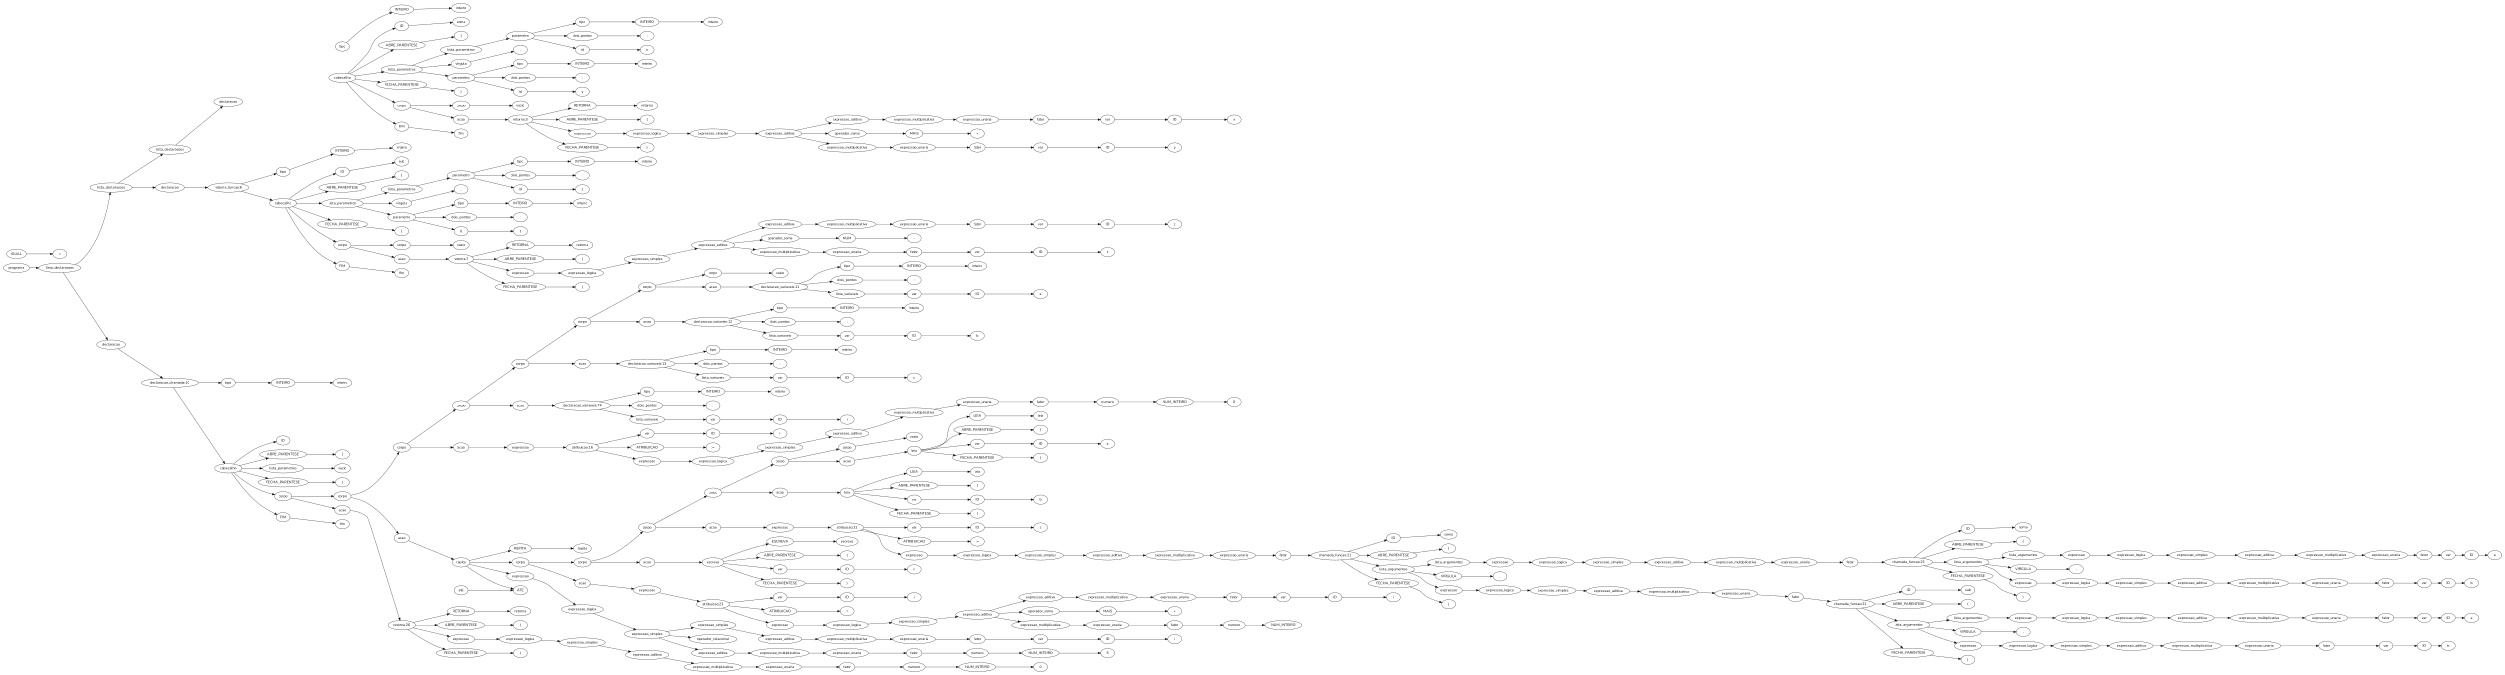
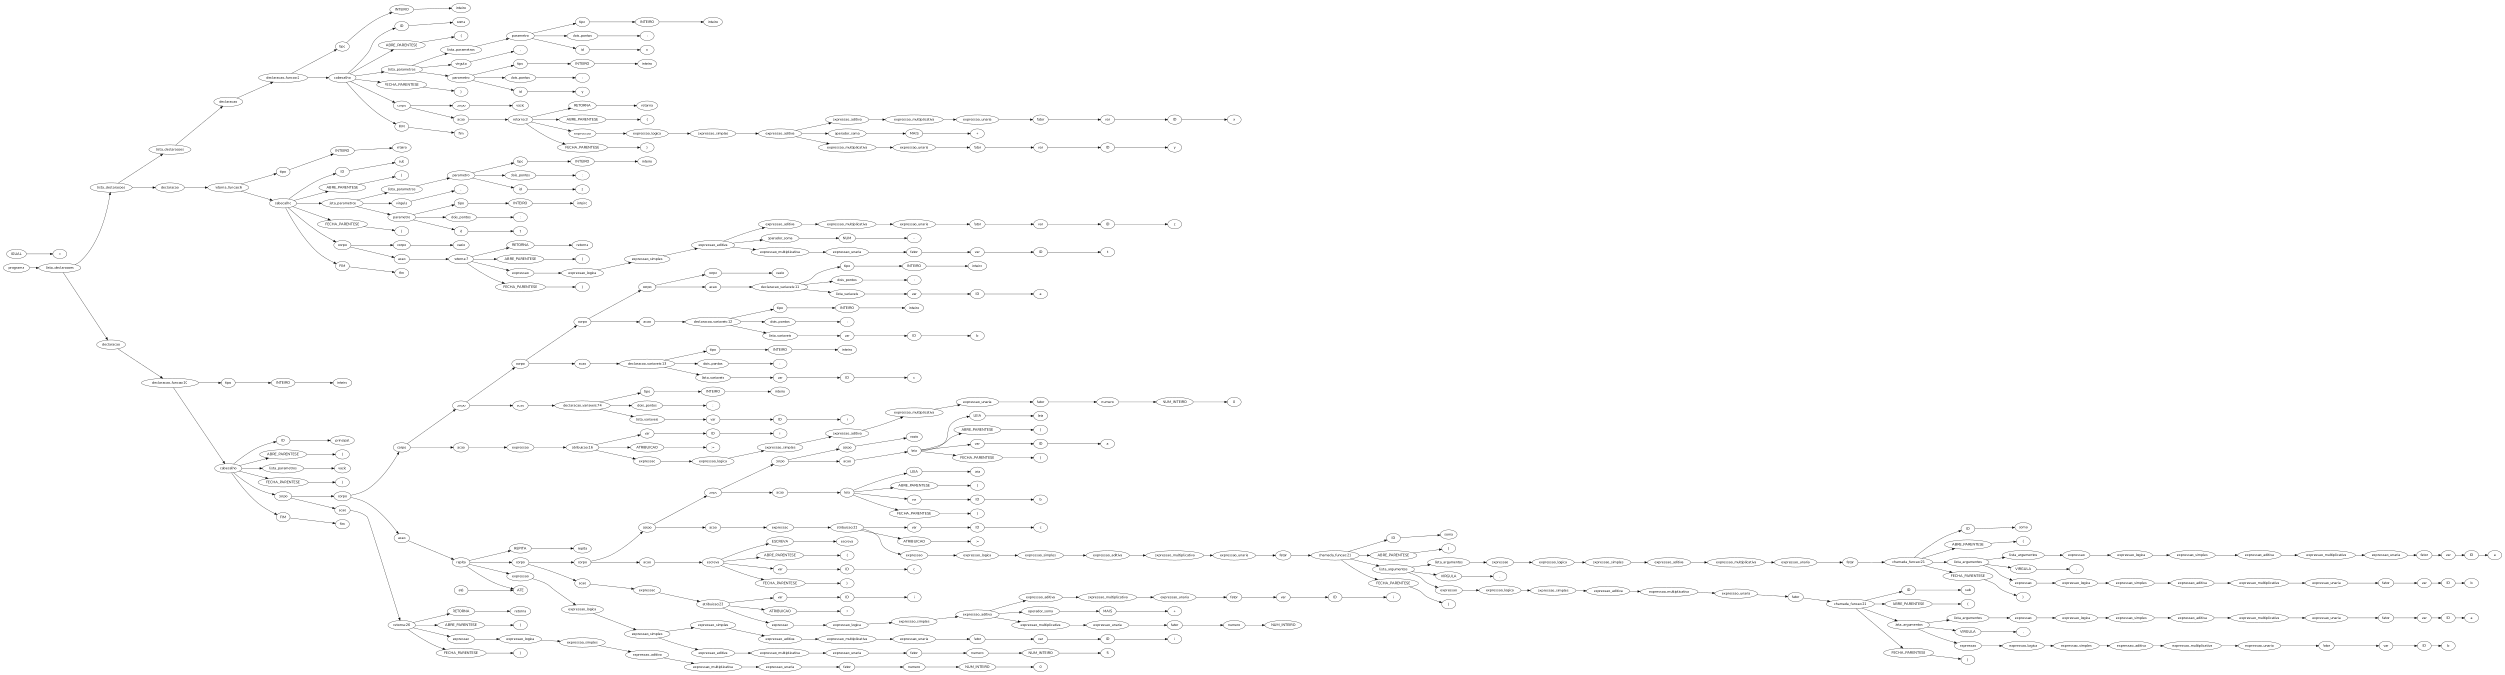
none -> (283, 78)
(170, 383) -> (170, 383)
none -> (342, 440)
(713, 639) -> none
